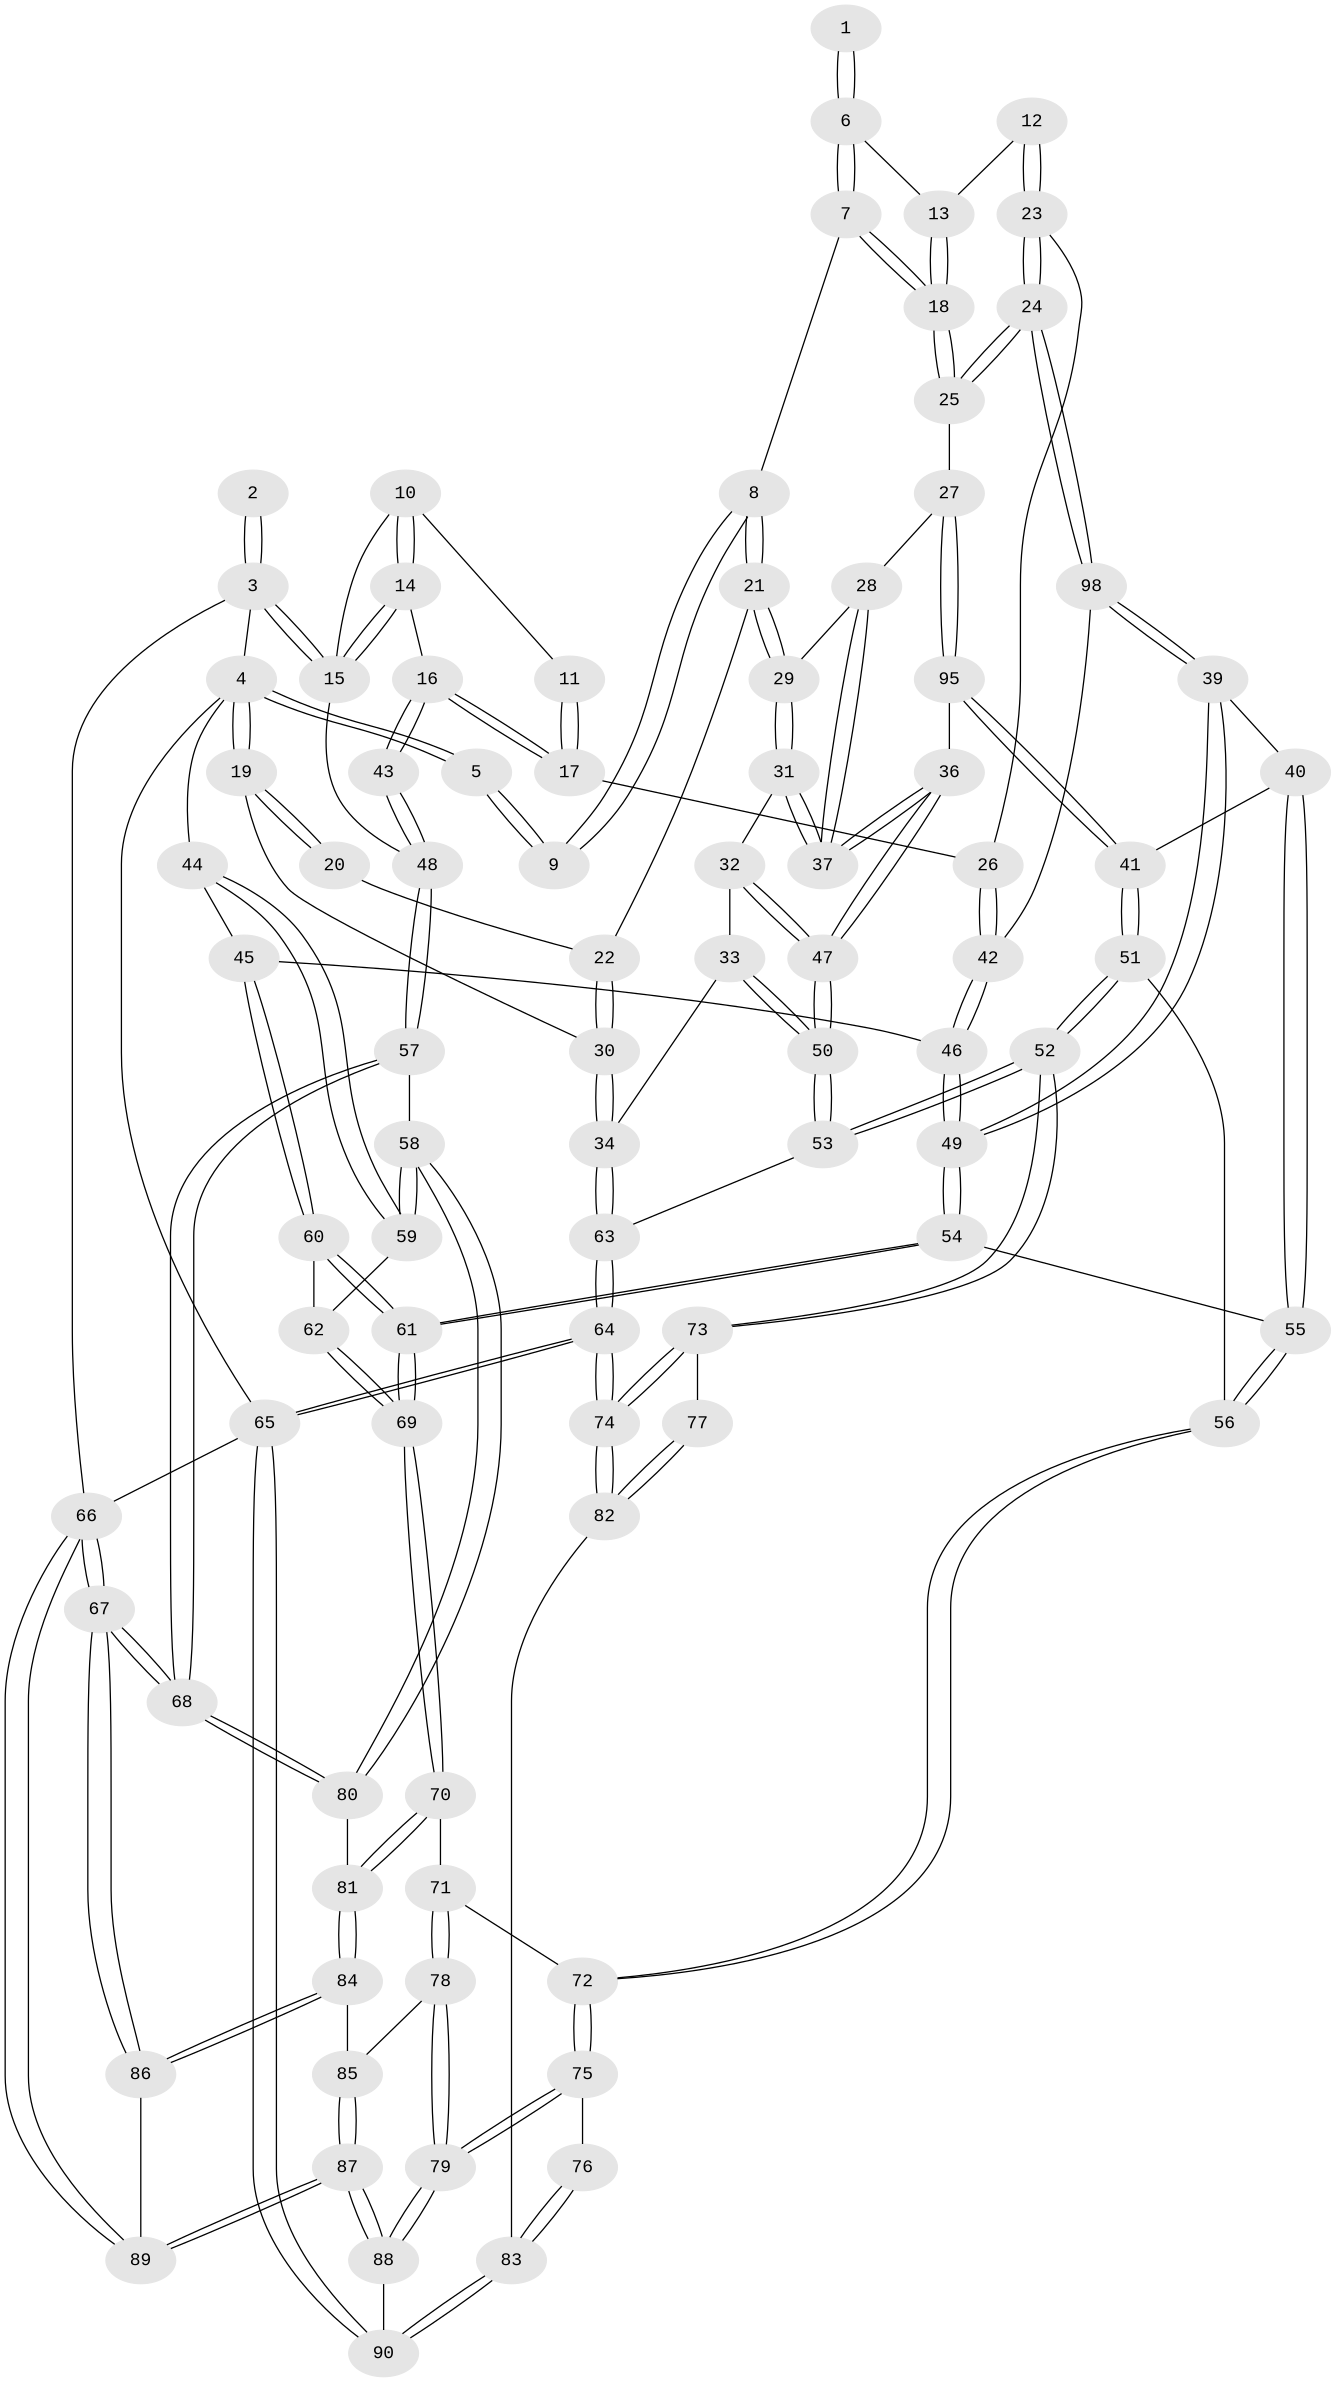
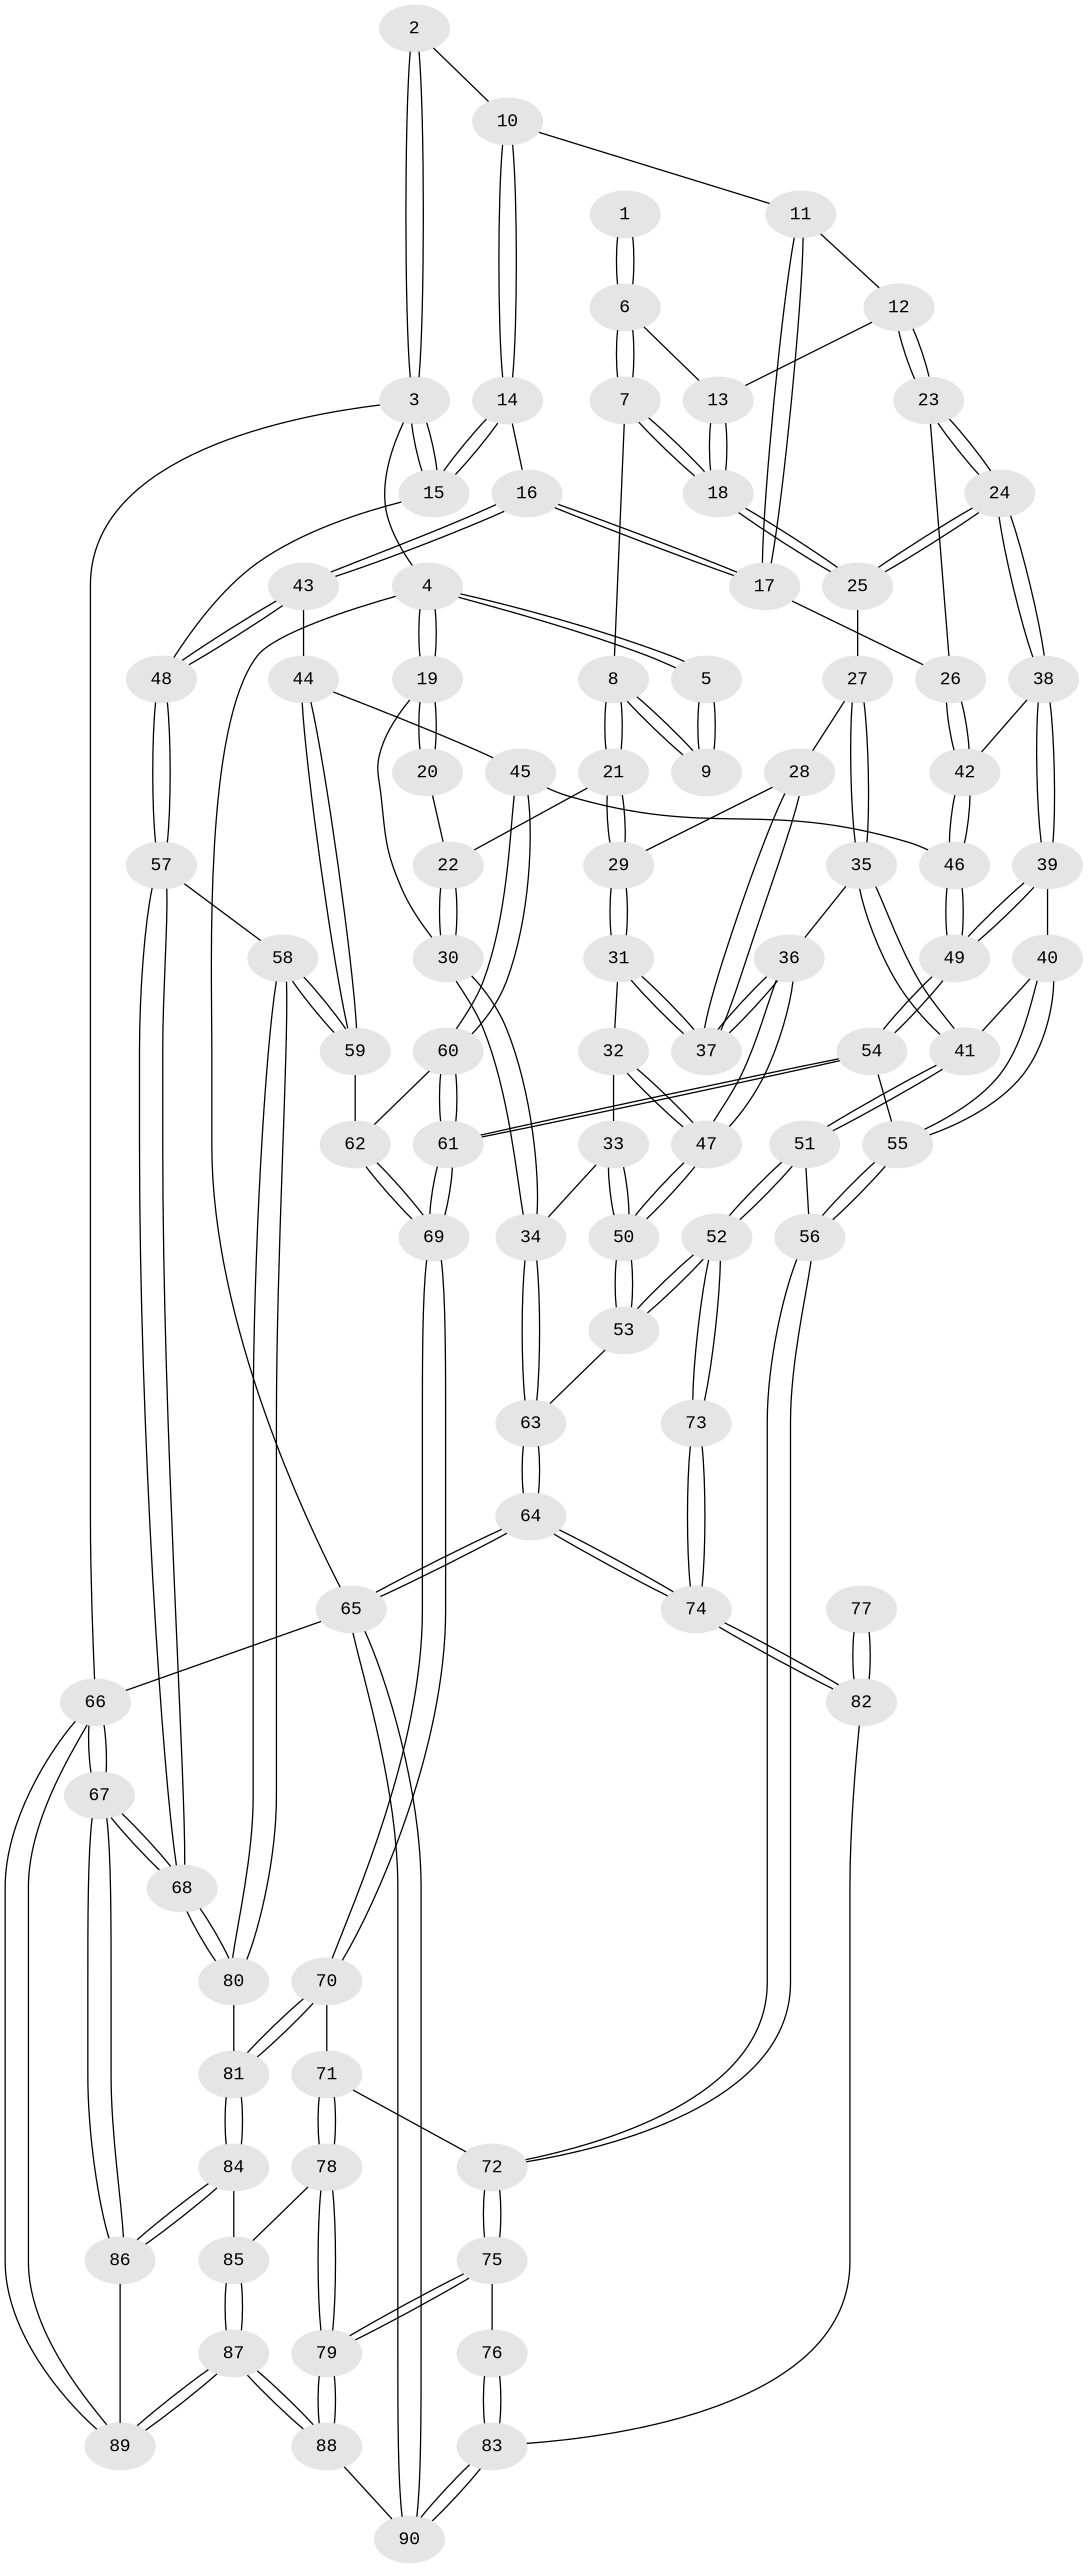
none -> (850, 261)
(352, 581) -> (461, 75)
(1091, 586) -> (1044, 679)
(949, 679) -> (862, 865)
(191, 767) -> (304, 636)
(698, 1377) -> none
